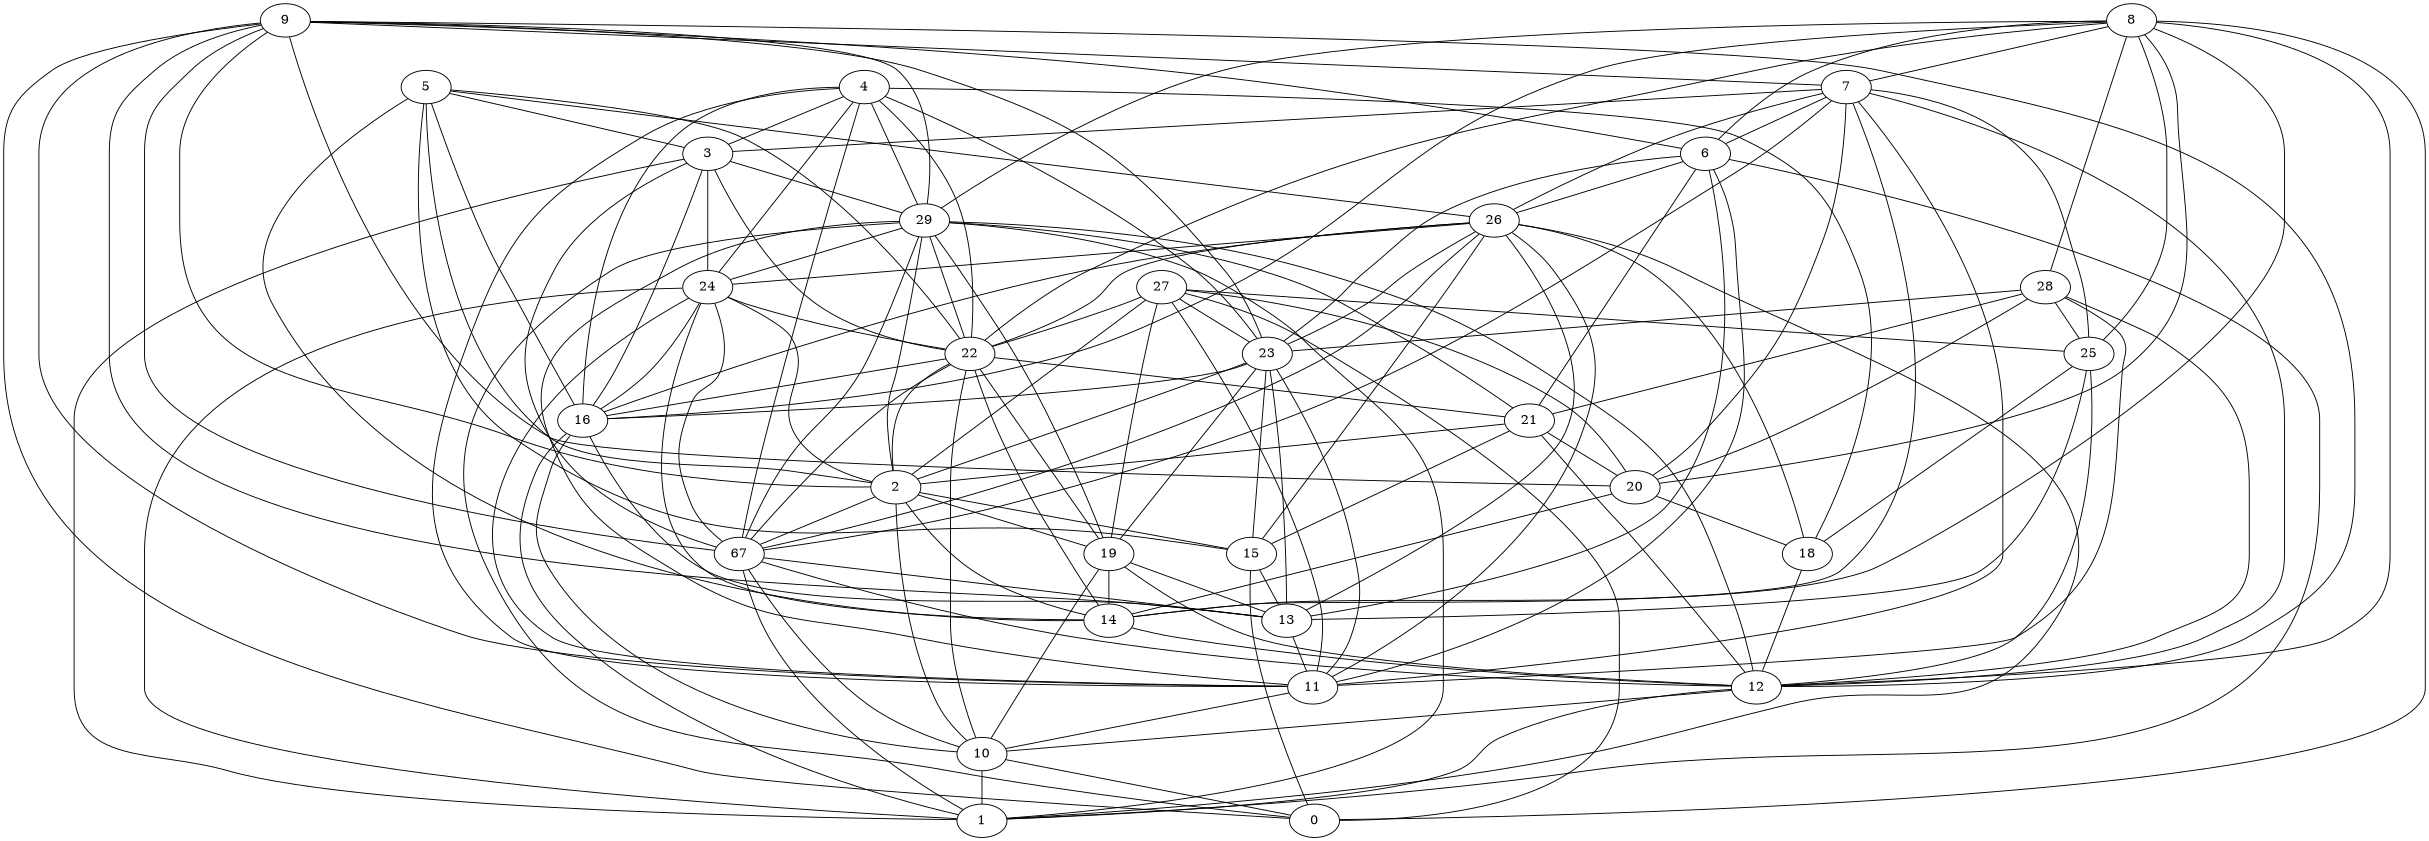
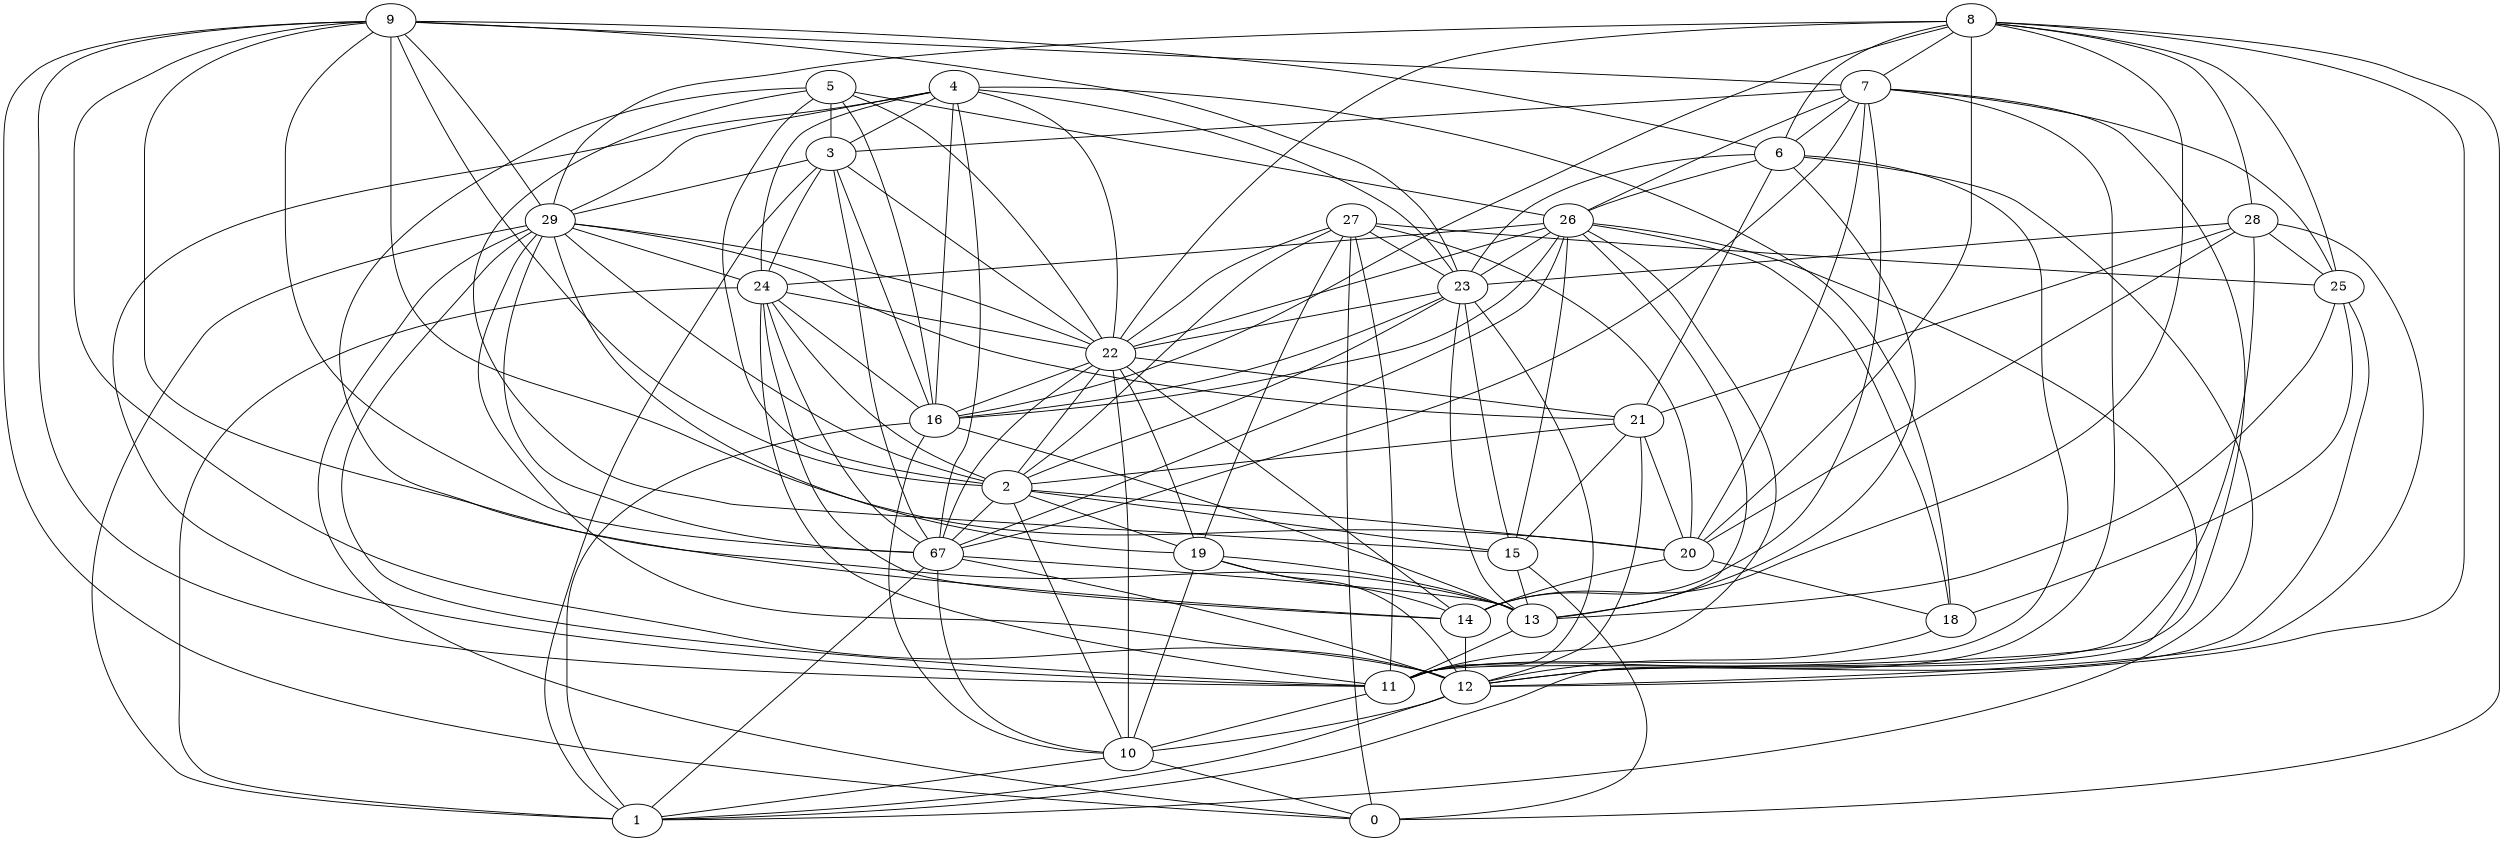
(1198, 441) -> (1287, 321)
(984, 577) -> (1364, 520)
